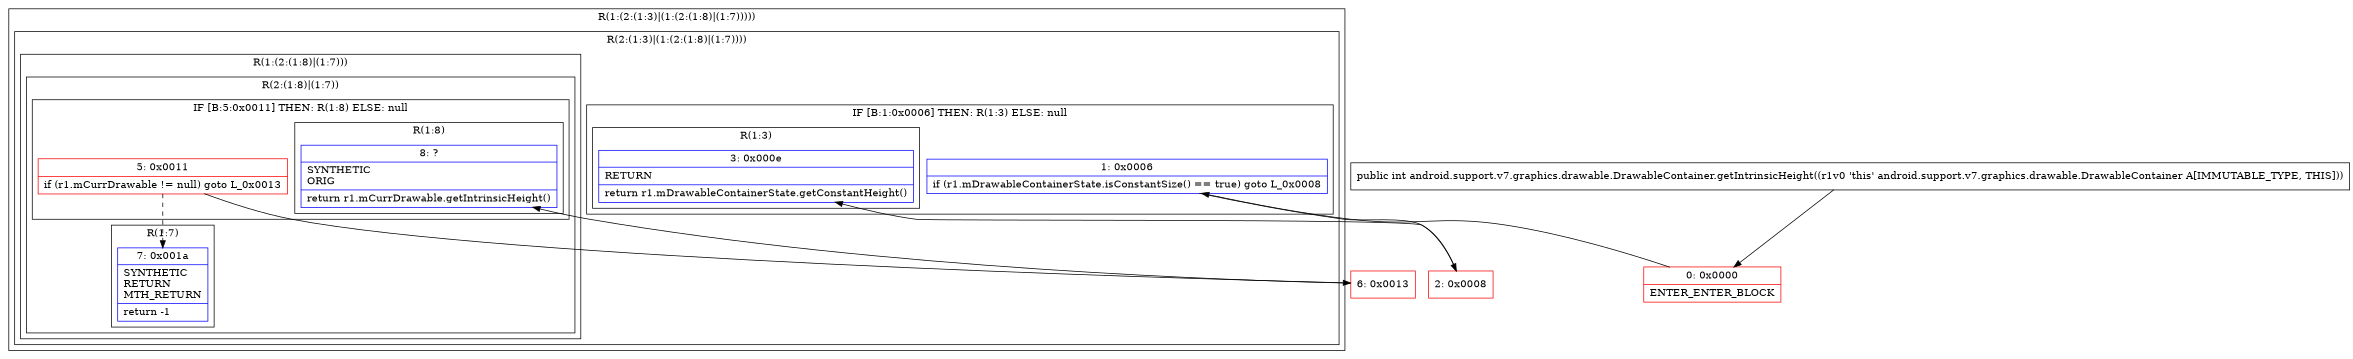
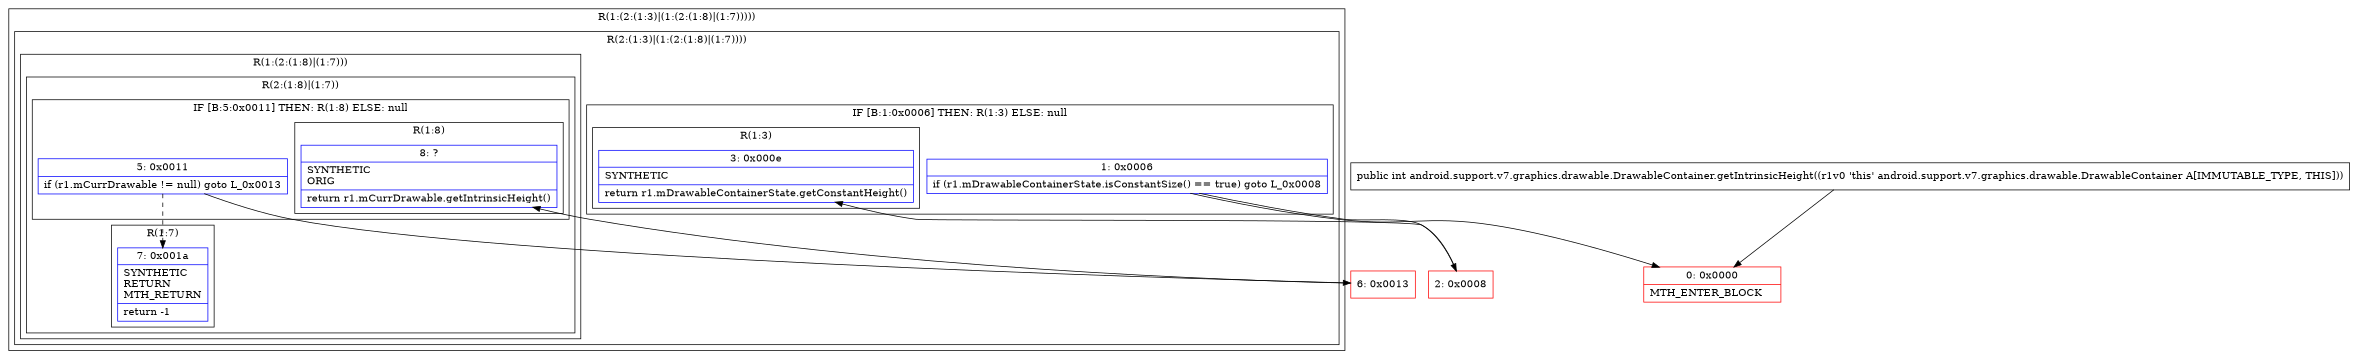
(163, 176) -> (163, 176)
(628, 176) -> (637, 176)
(1441, 221) -> (1434, 221)
(1712, 293) -> (1706, 293)
